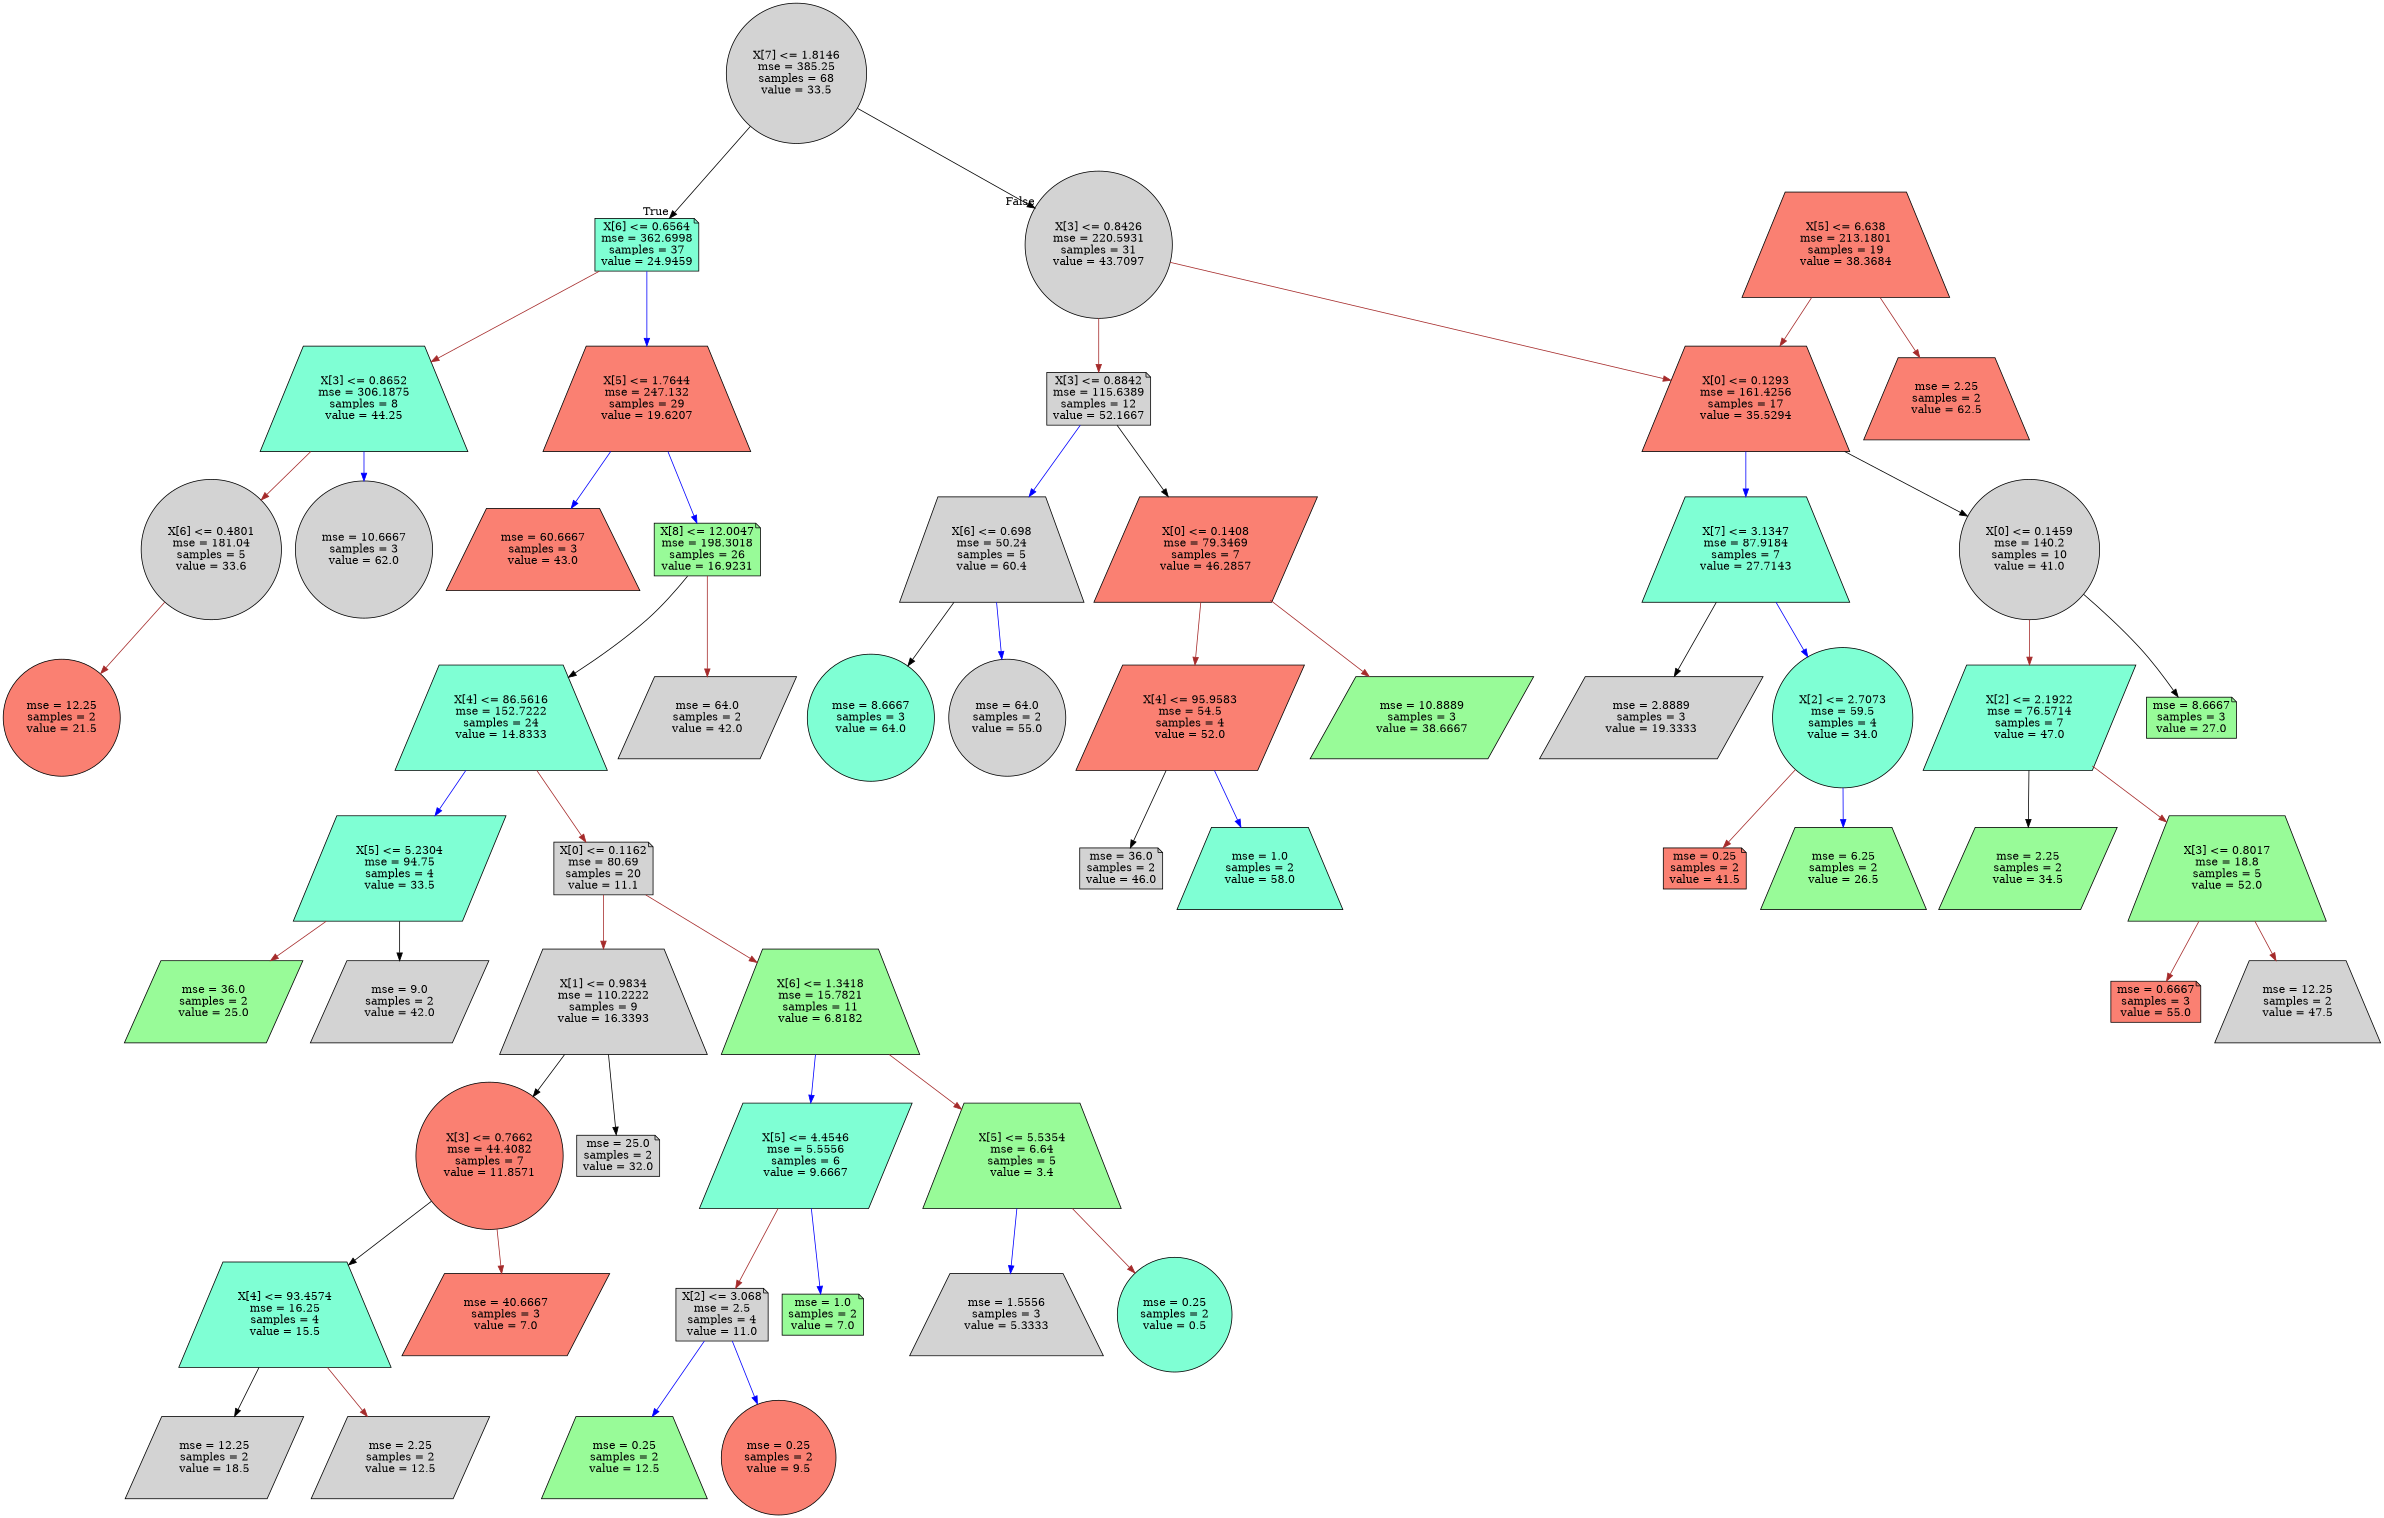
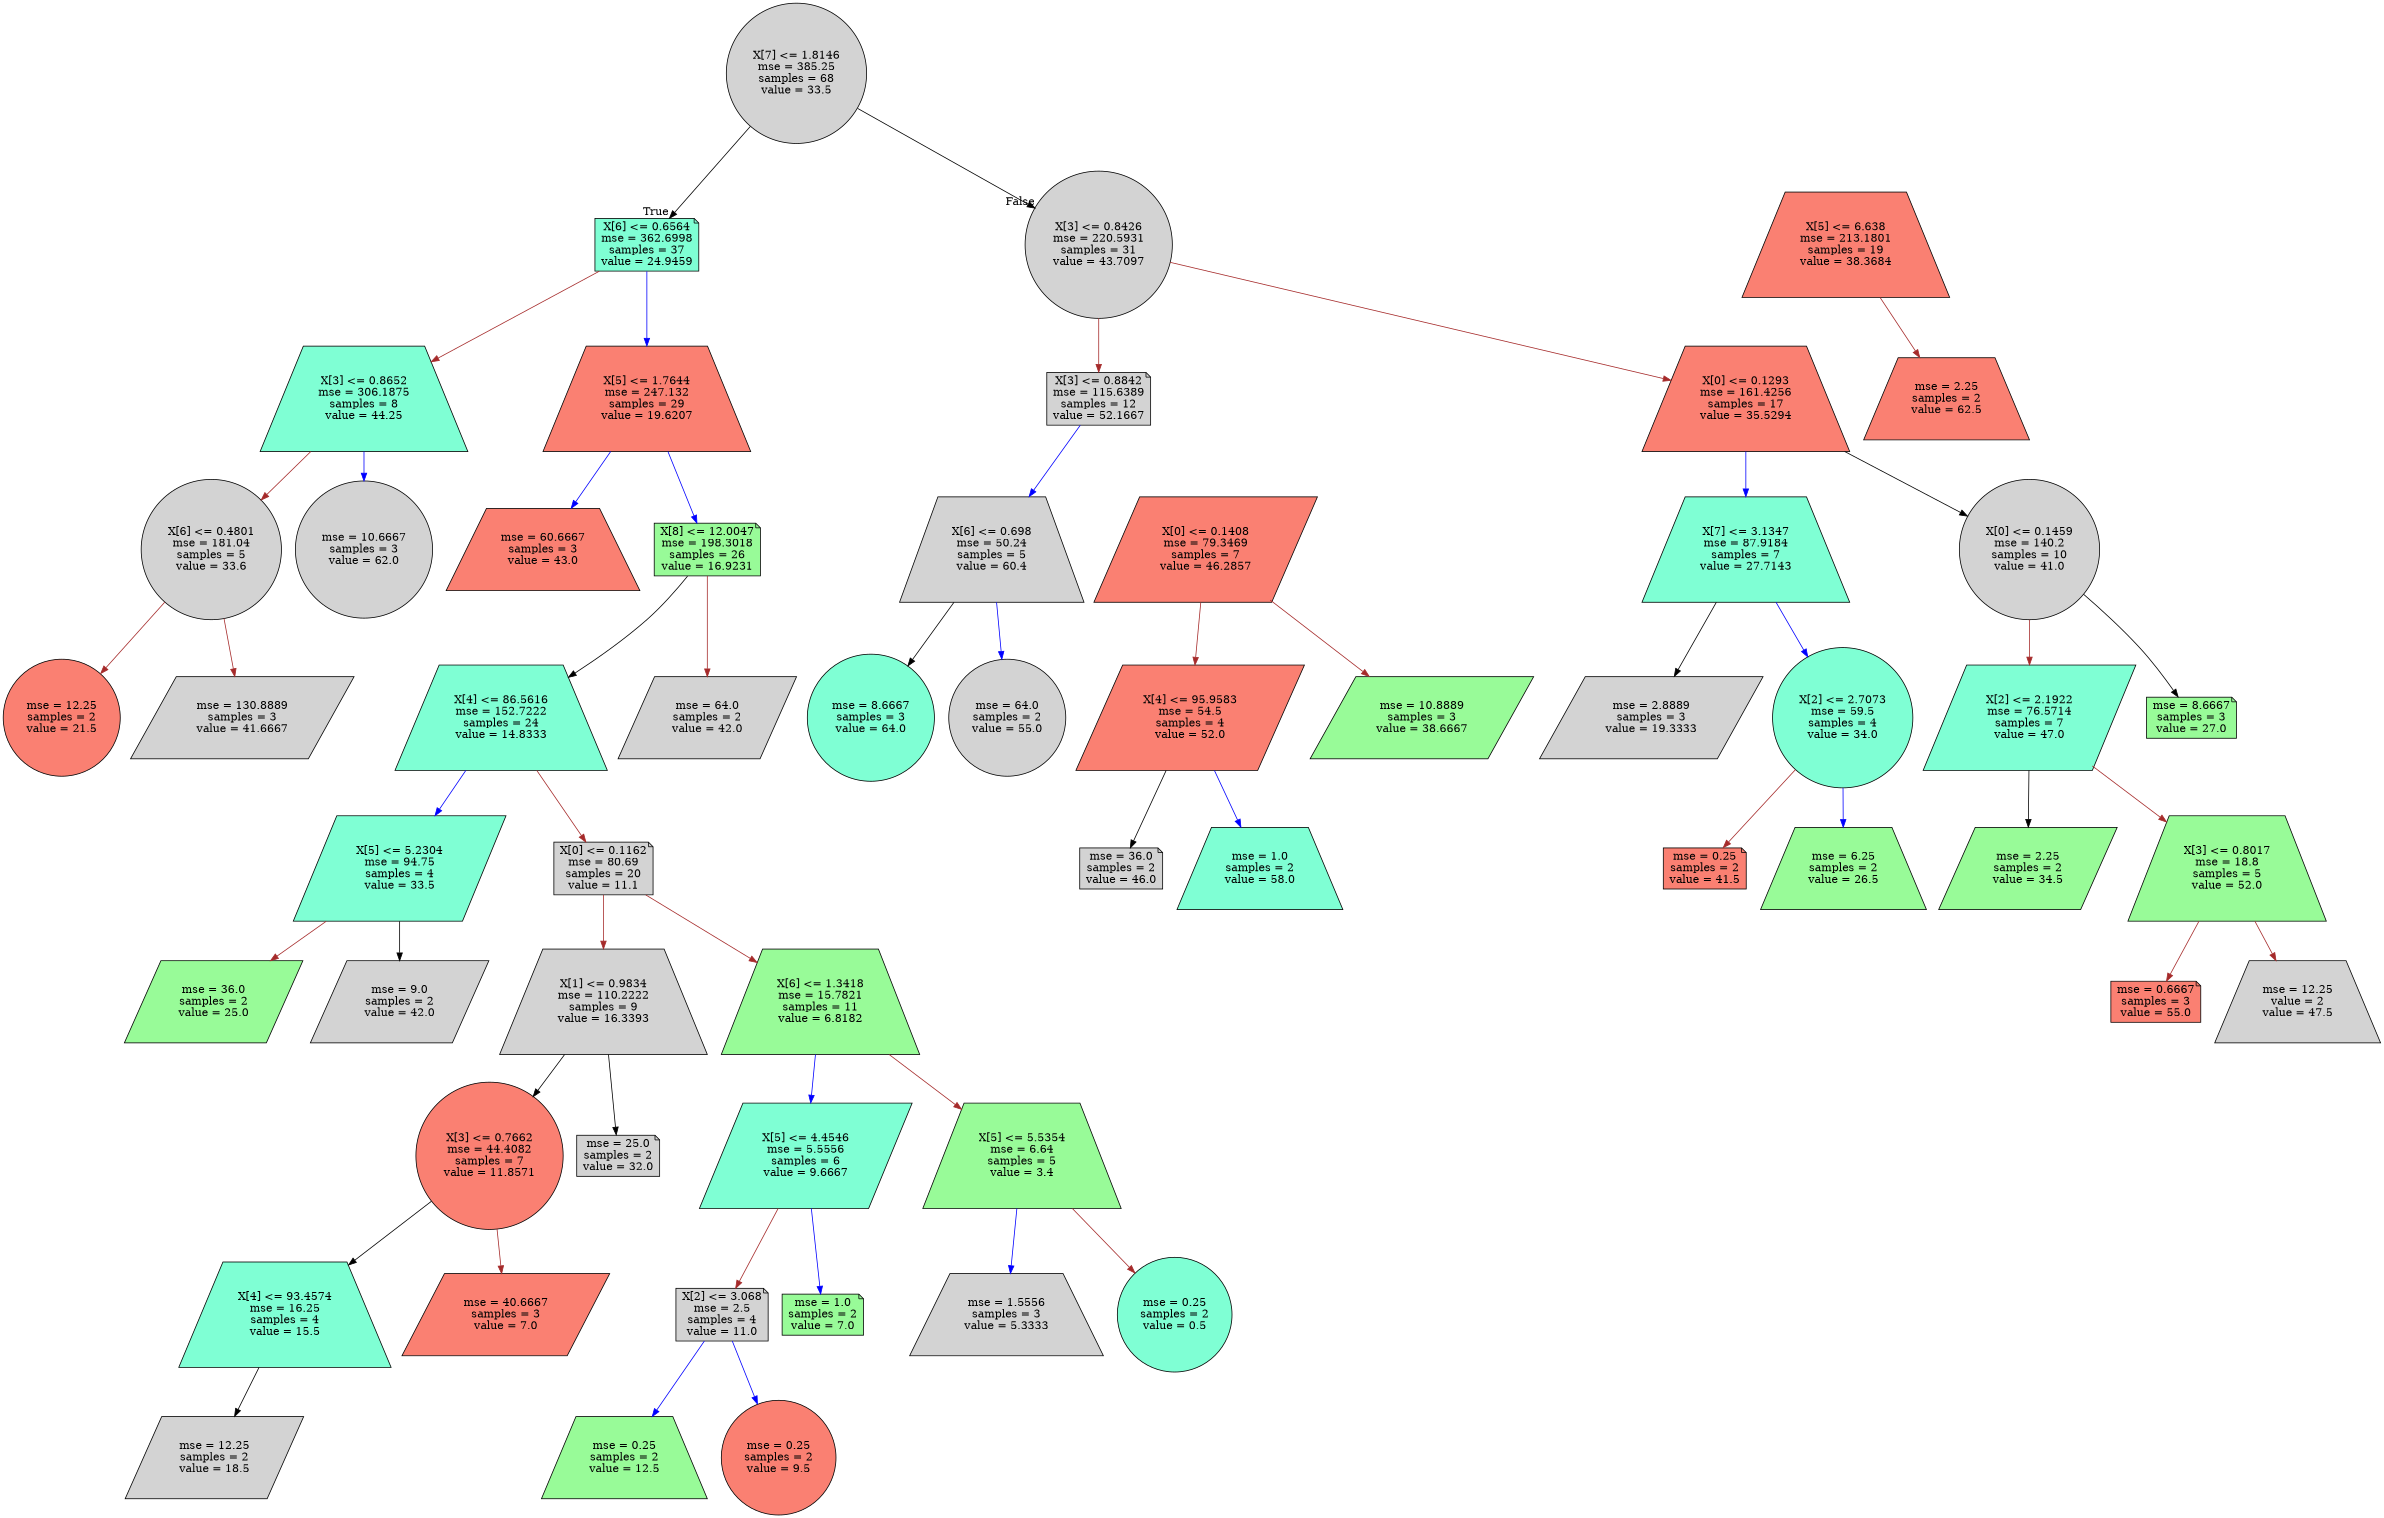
(1798, 318) -> none
(1140, 458) -> none
none -> (242, 718)
(2298, 1002) -> (2298, 1002)
(400, 1458) -> none
